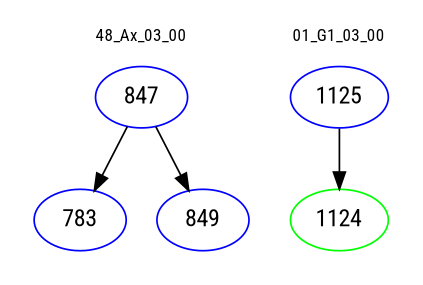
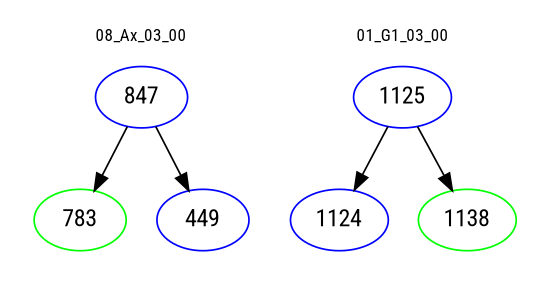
(142, 37) -> (142, 37)
(80, 220) -> (80, 220)
(203, 220) -> (203, 220)
(339, 220) -> (339, 220)
none -> (467, 220)
